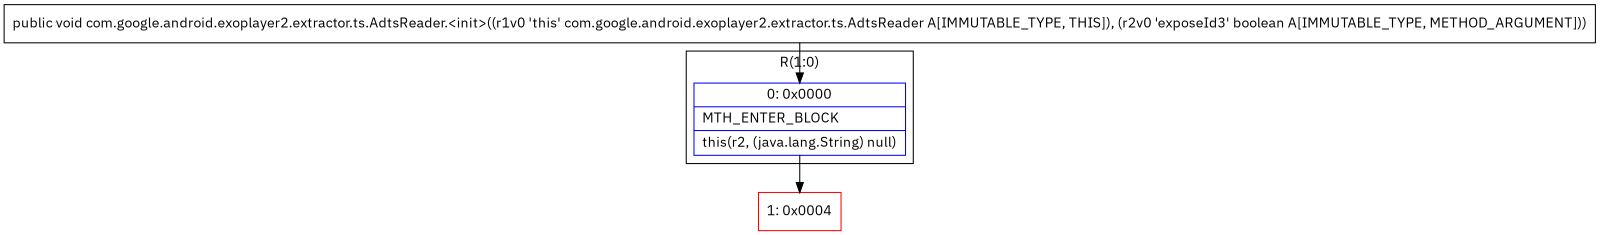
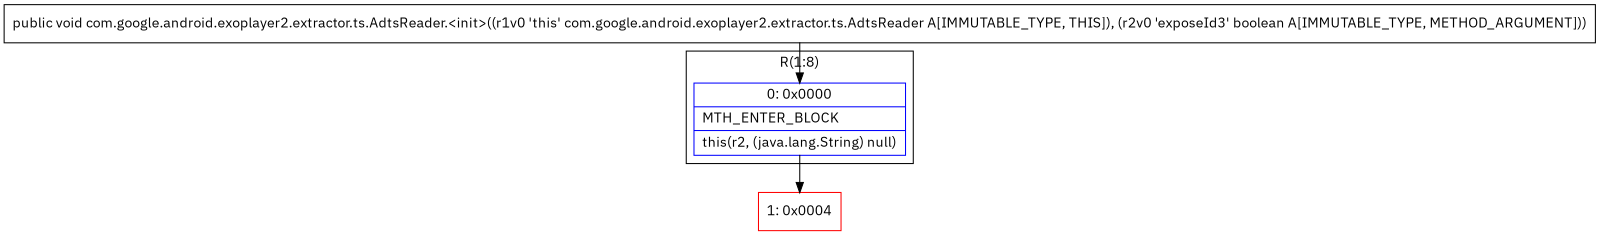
(800, 63) -> (800, 63)
